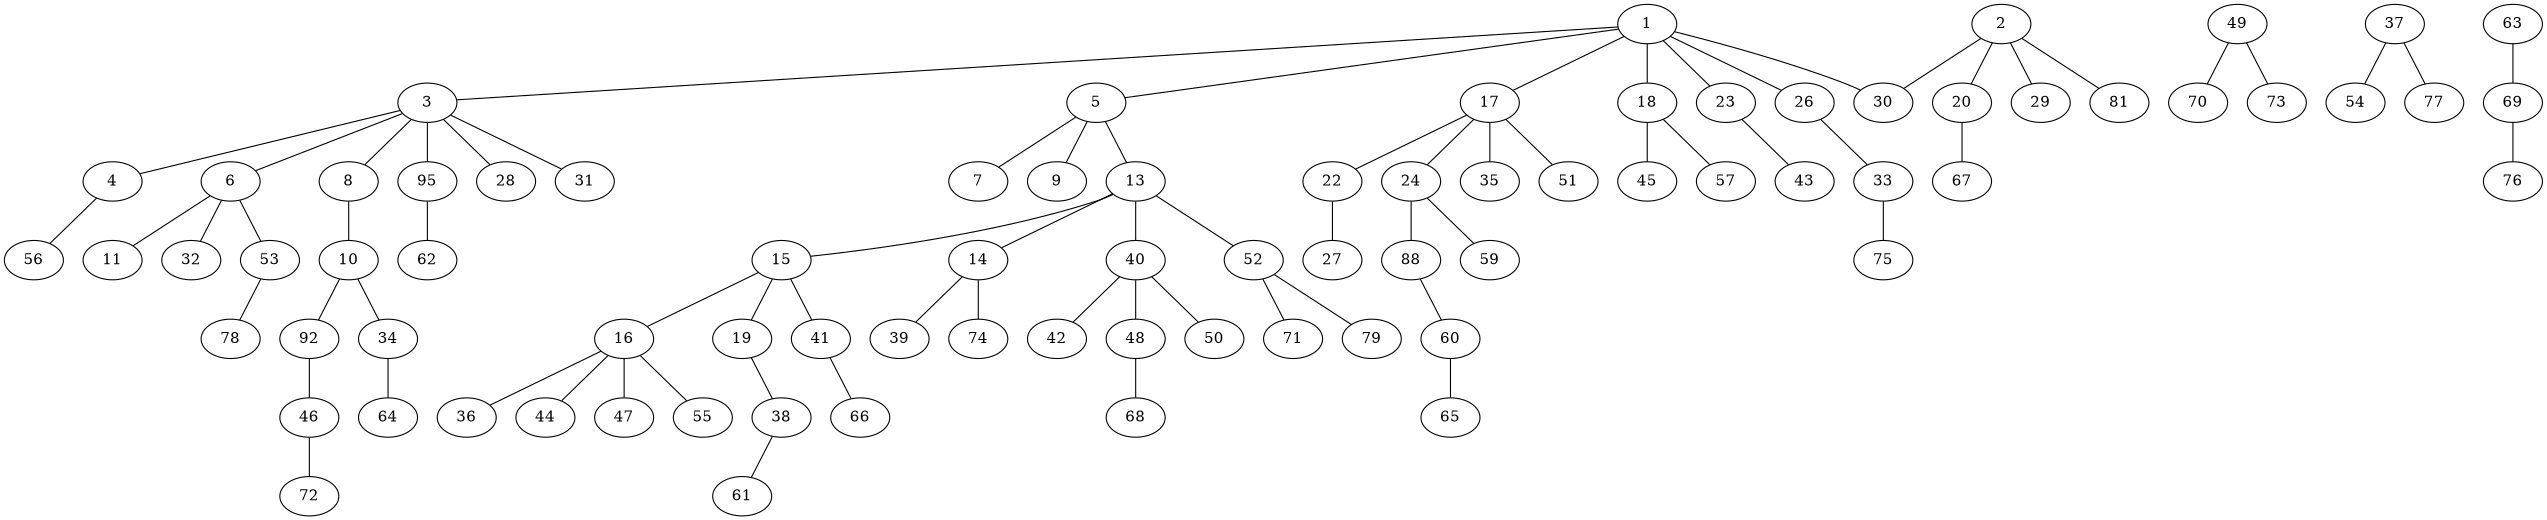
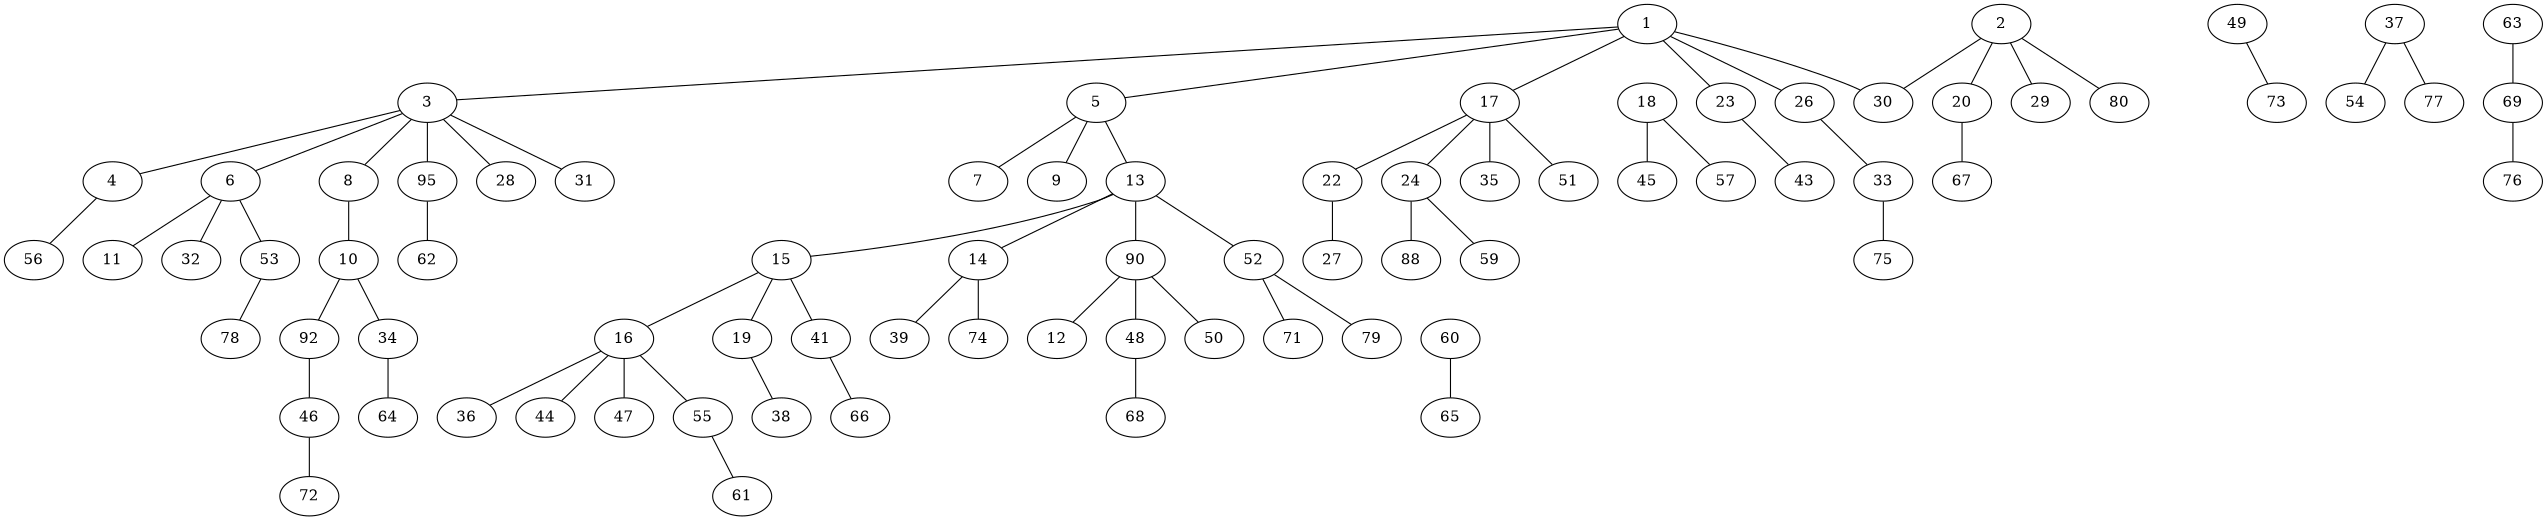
(1647, 64) -> none
(2119, 103) -> (2119, 103)
(2198, 103) -> none
(1136, 260) -> (1136, 260)
(1431, 300) -> none
(1057, 339) -> (1057, 339)
(762, 457) -> (723, 457)
